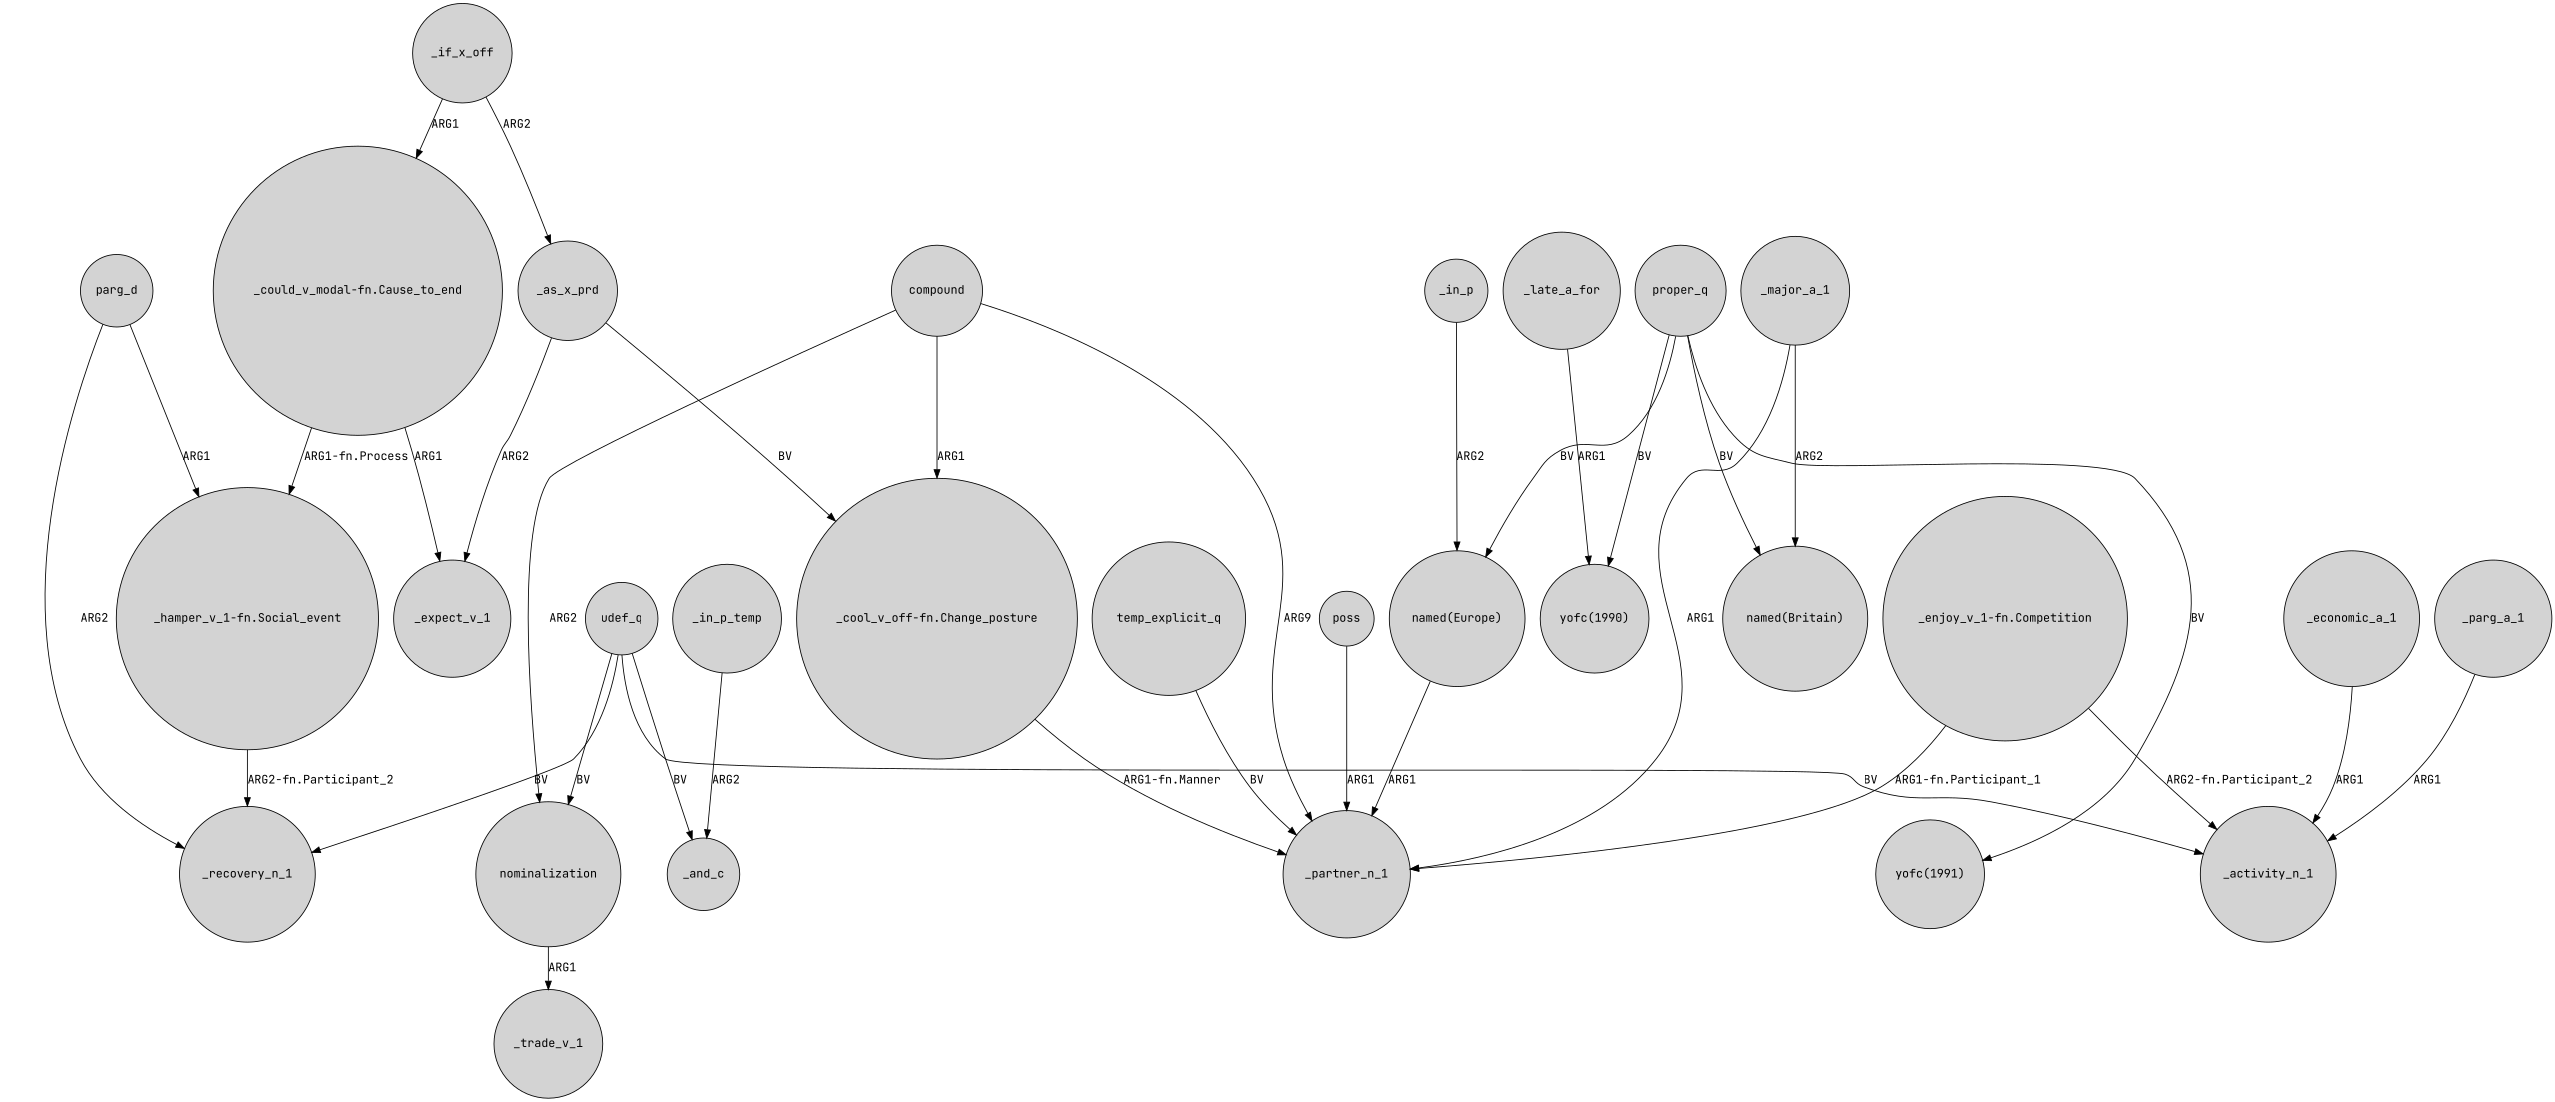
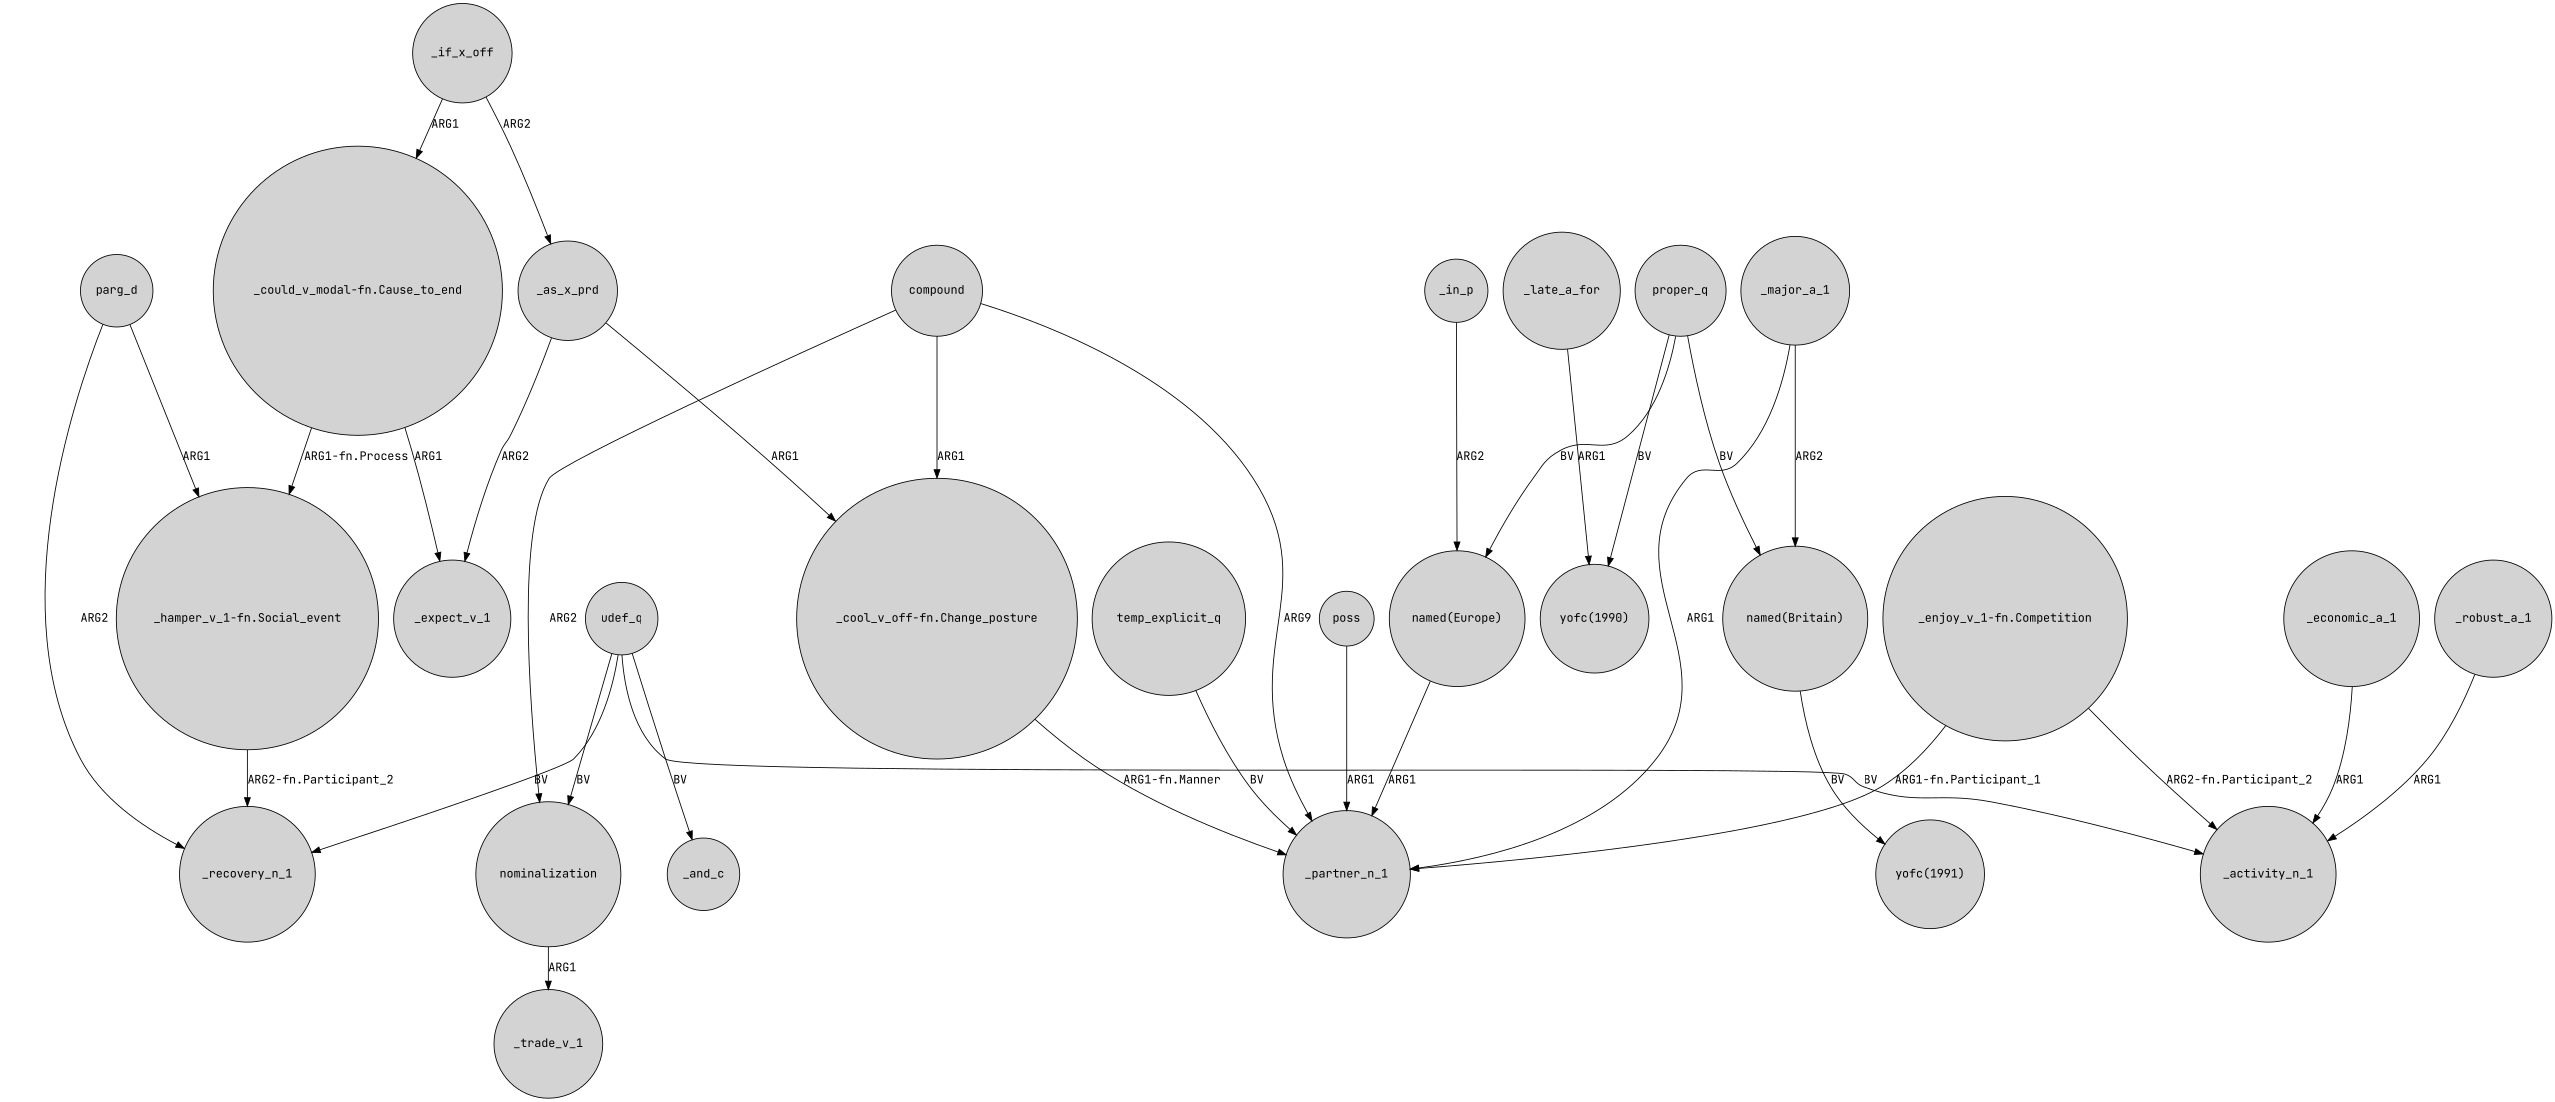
(785, 457) -> (785, 457)
(2118, 472) -> (1820, 766)
(727, 619) -> none
(2493, 619) -> (2493, 619)
